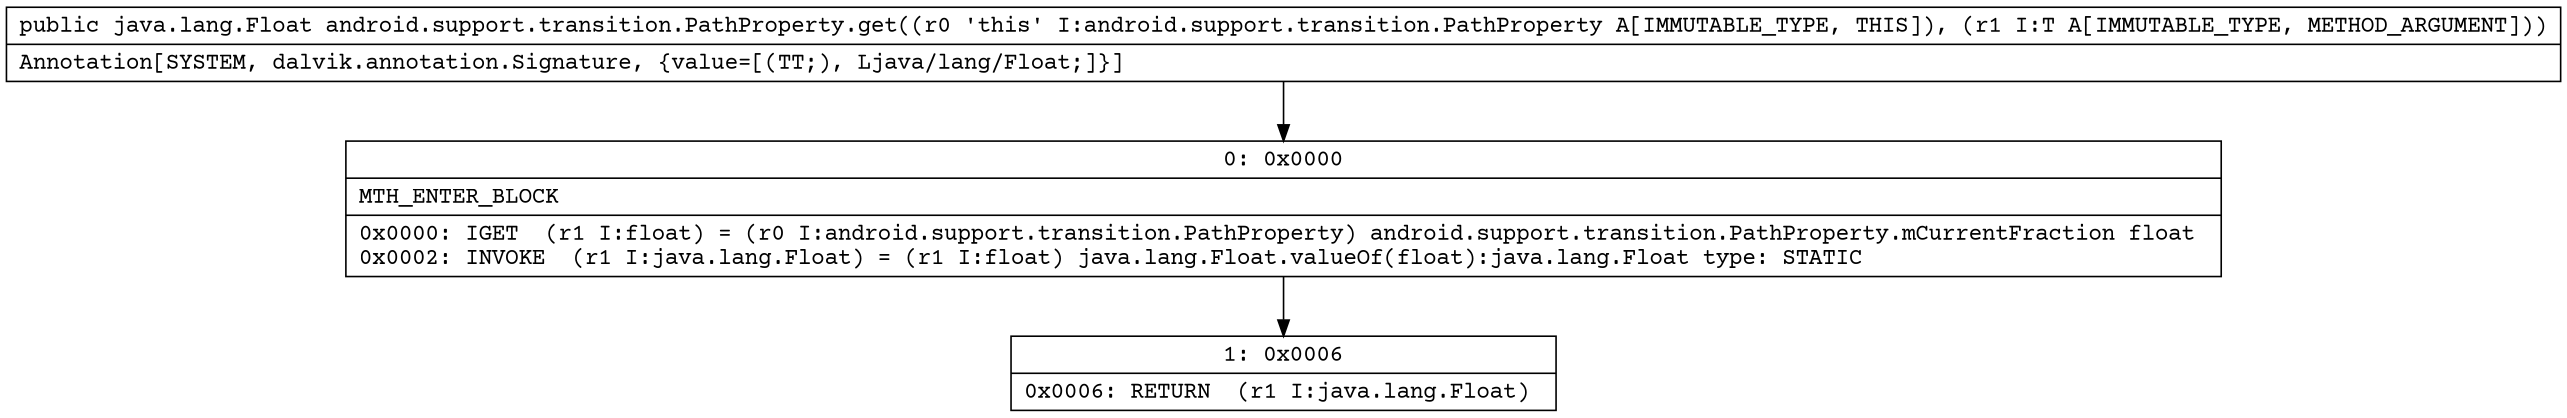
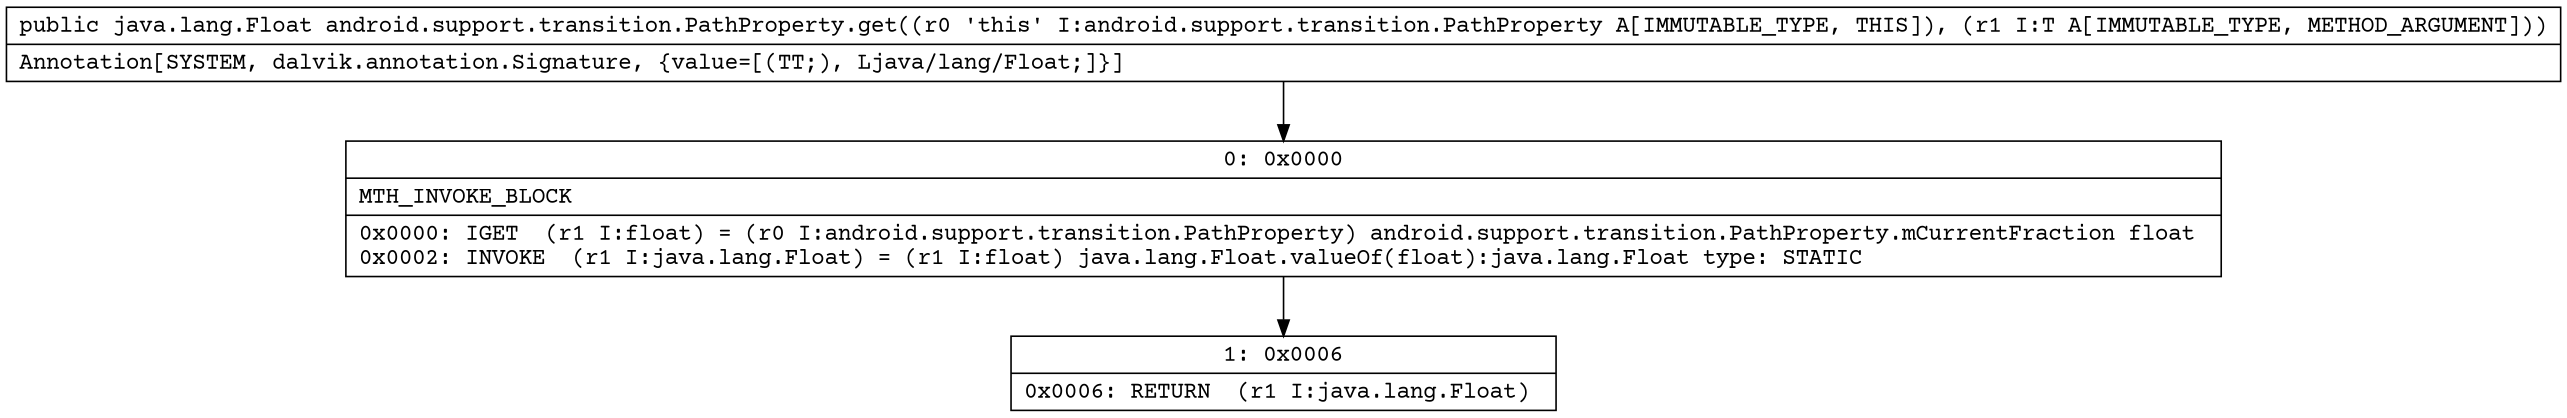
(459, 196) -> (466, 196)
